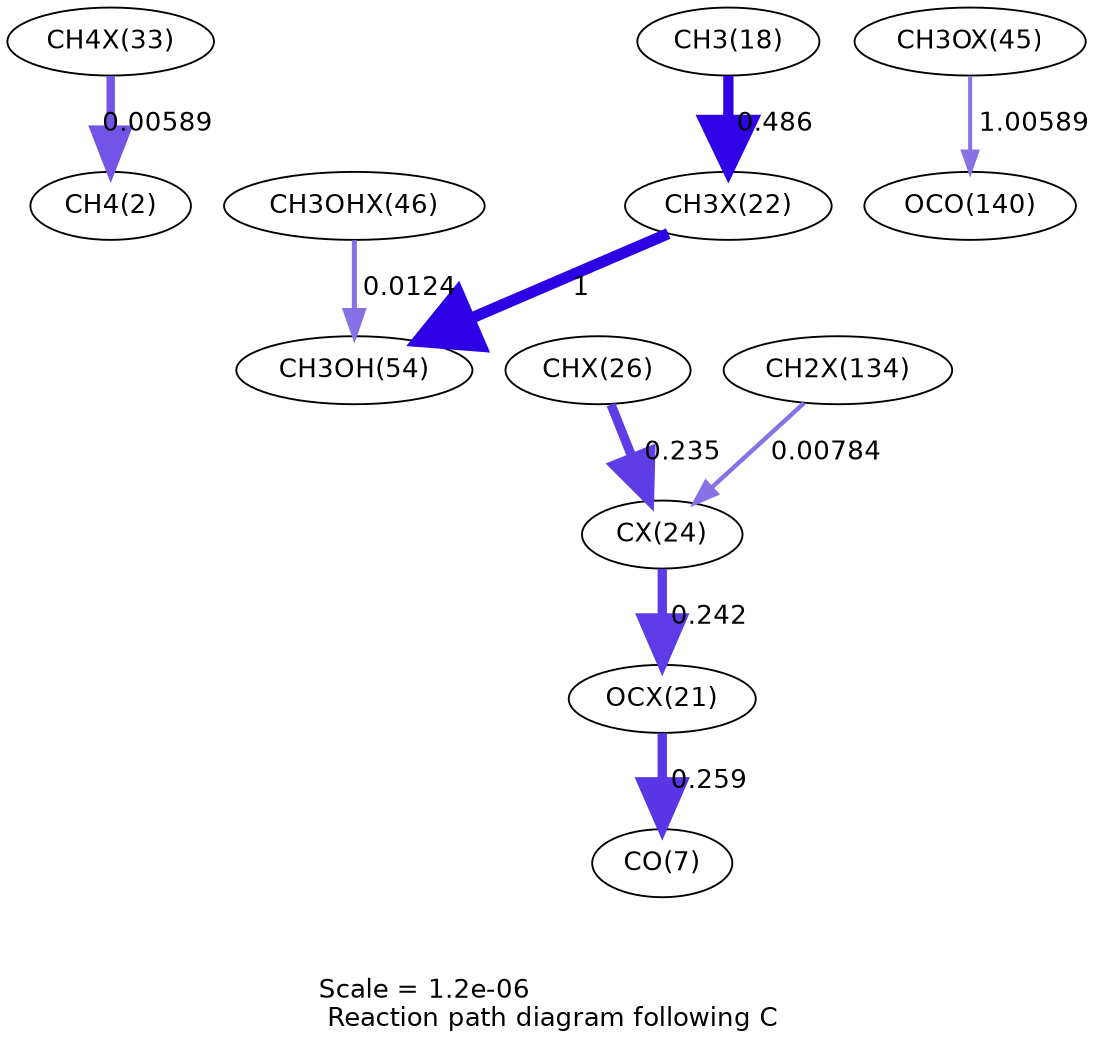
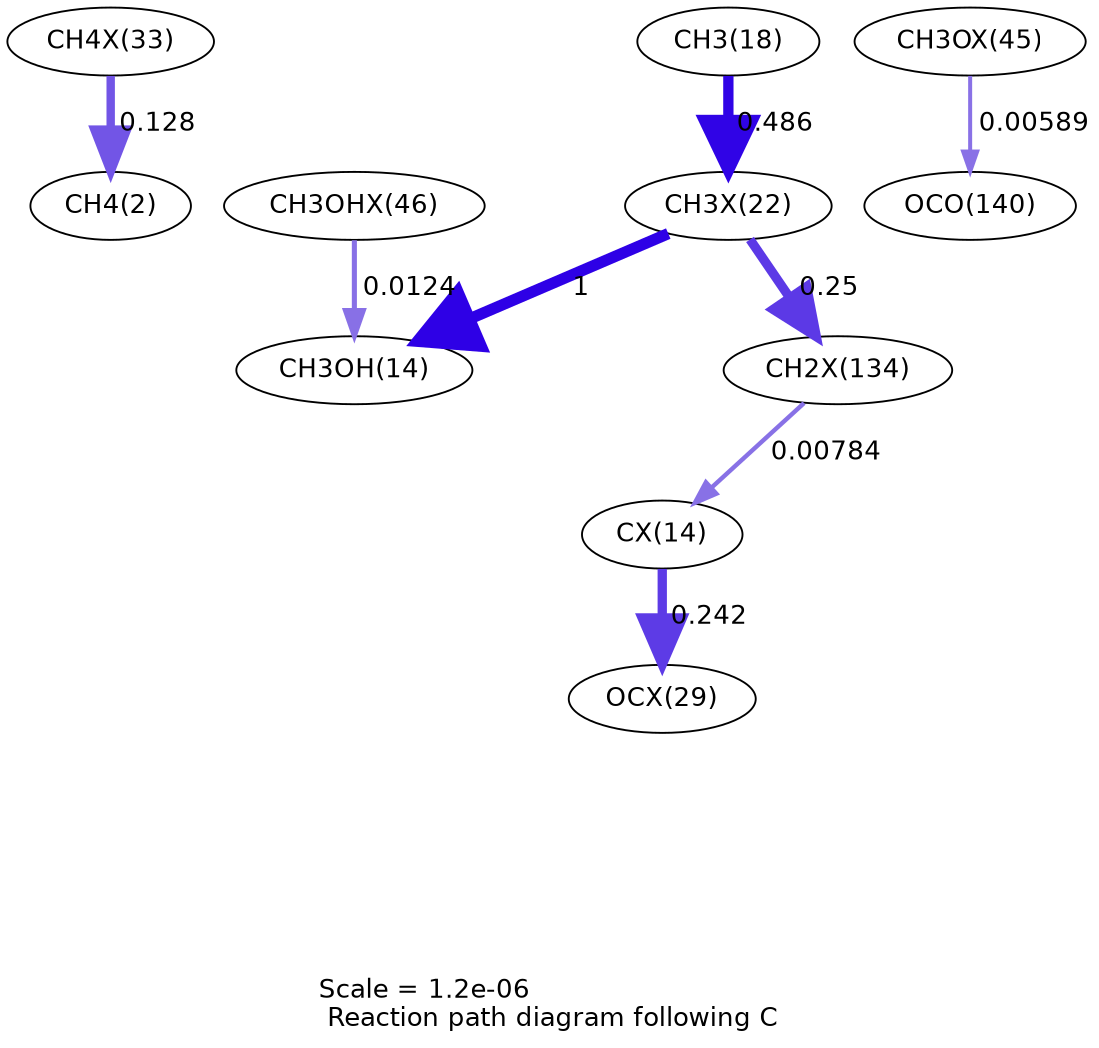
(154, 124) -> (154, 124)
(1031, 124) -> (1031, 124)
none -> (770, 269)
(354, 370) -> (354, 370)
(598, 370) -> none
(662, 535) -> (662, 535)
(662, 699) -> (662, 699)
(662, 863) -> none
